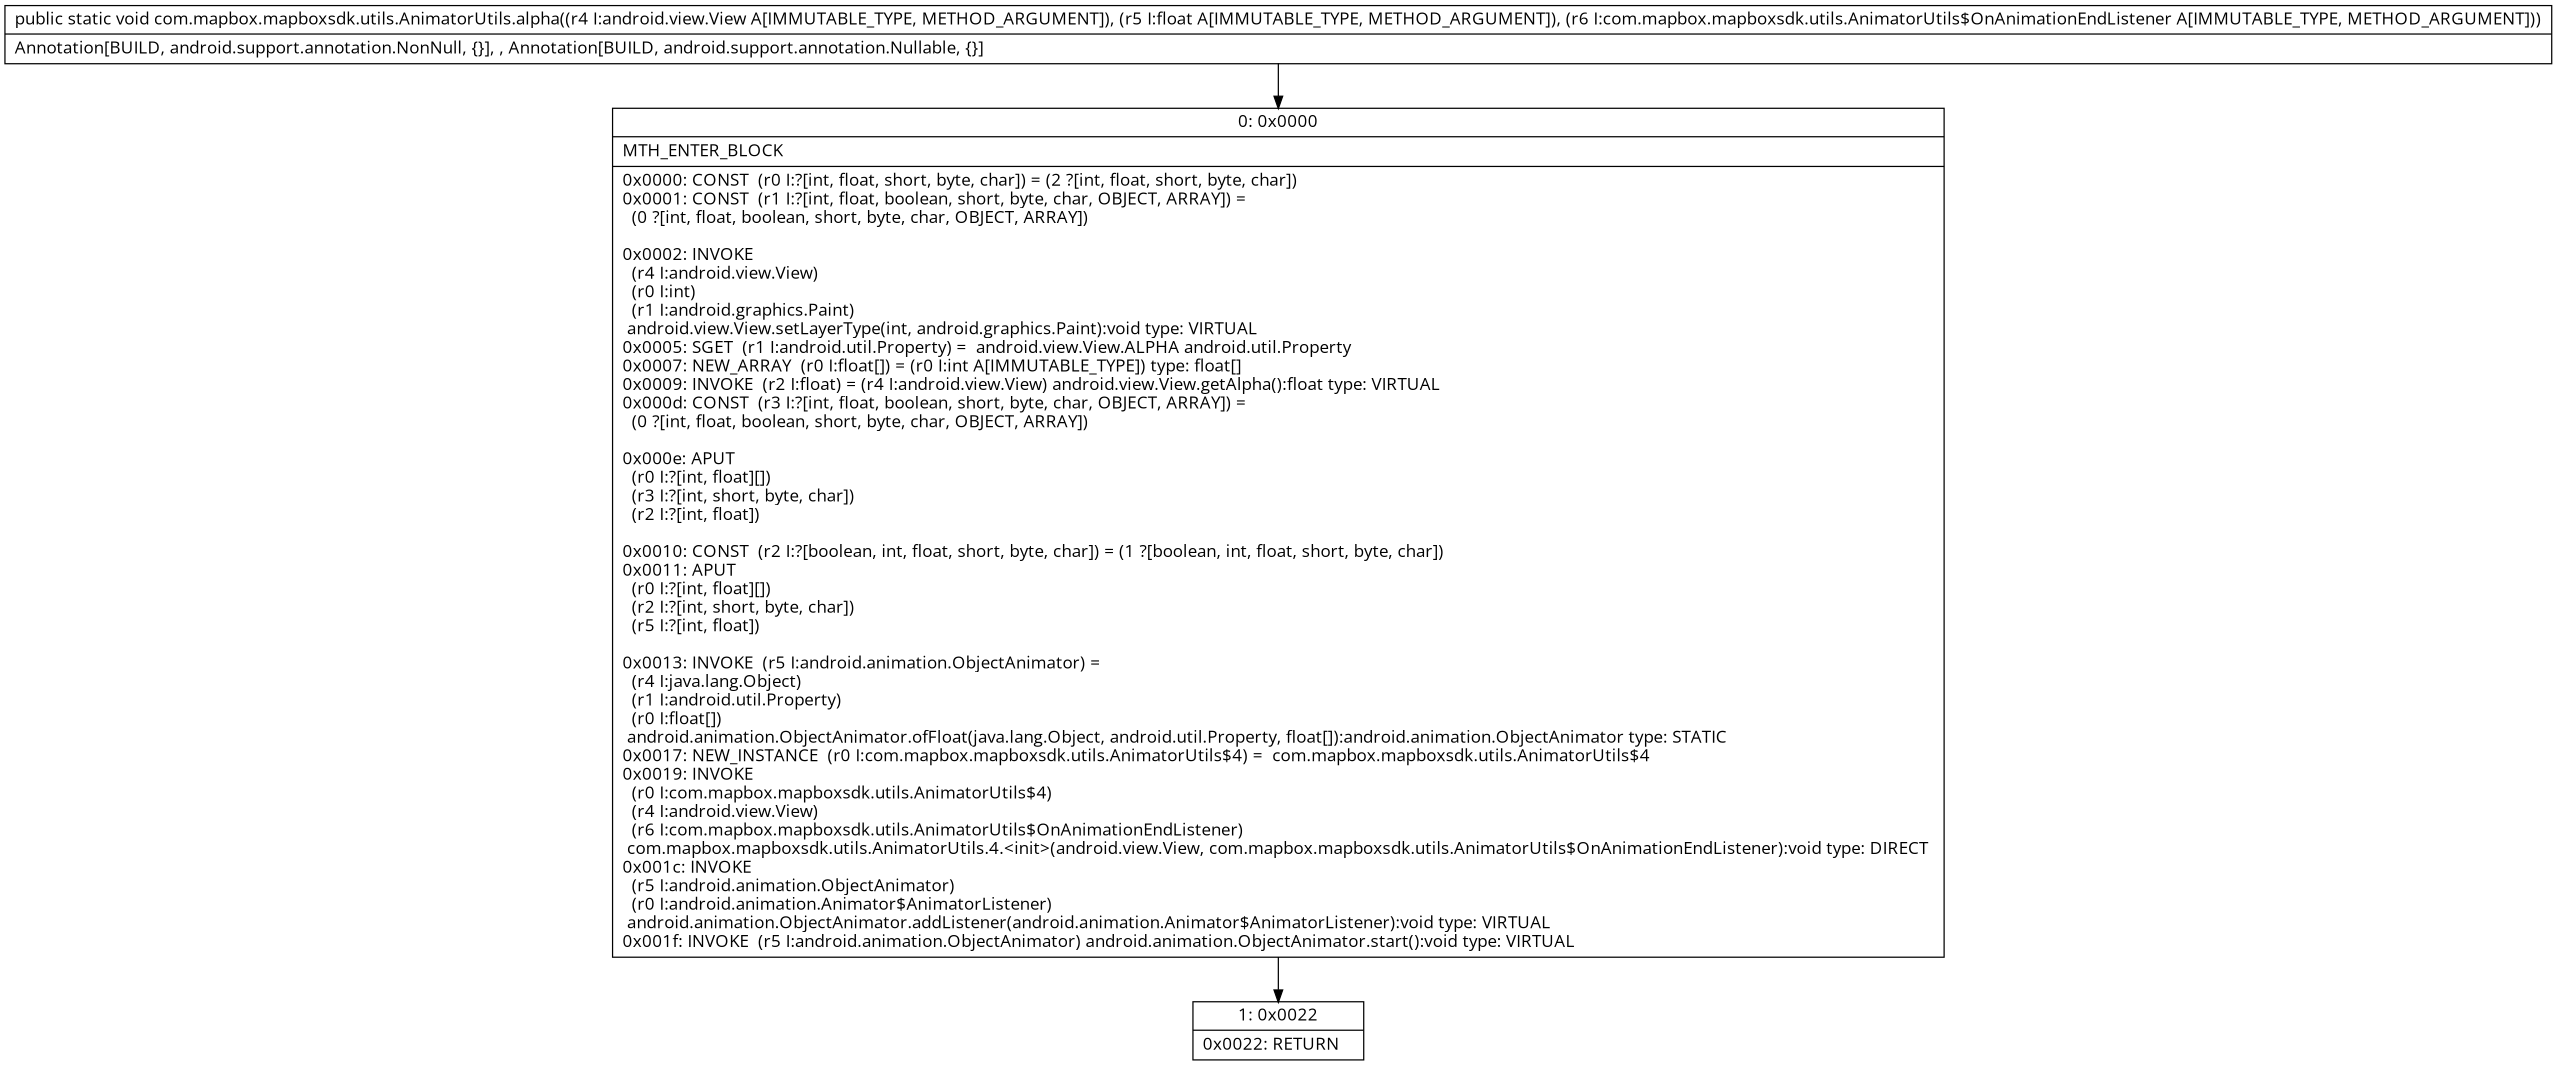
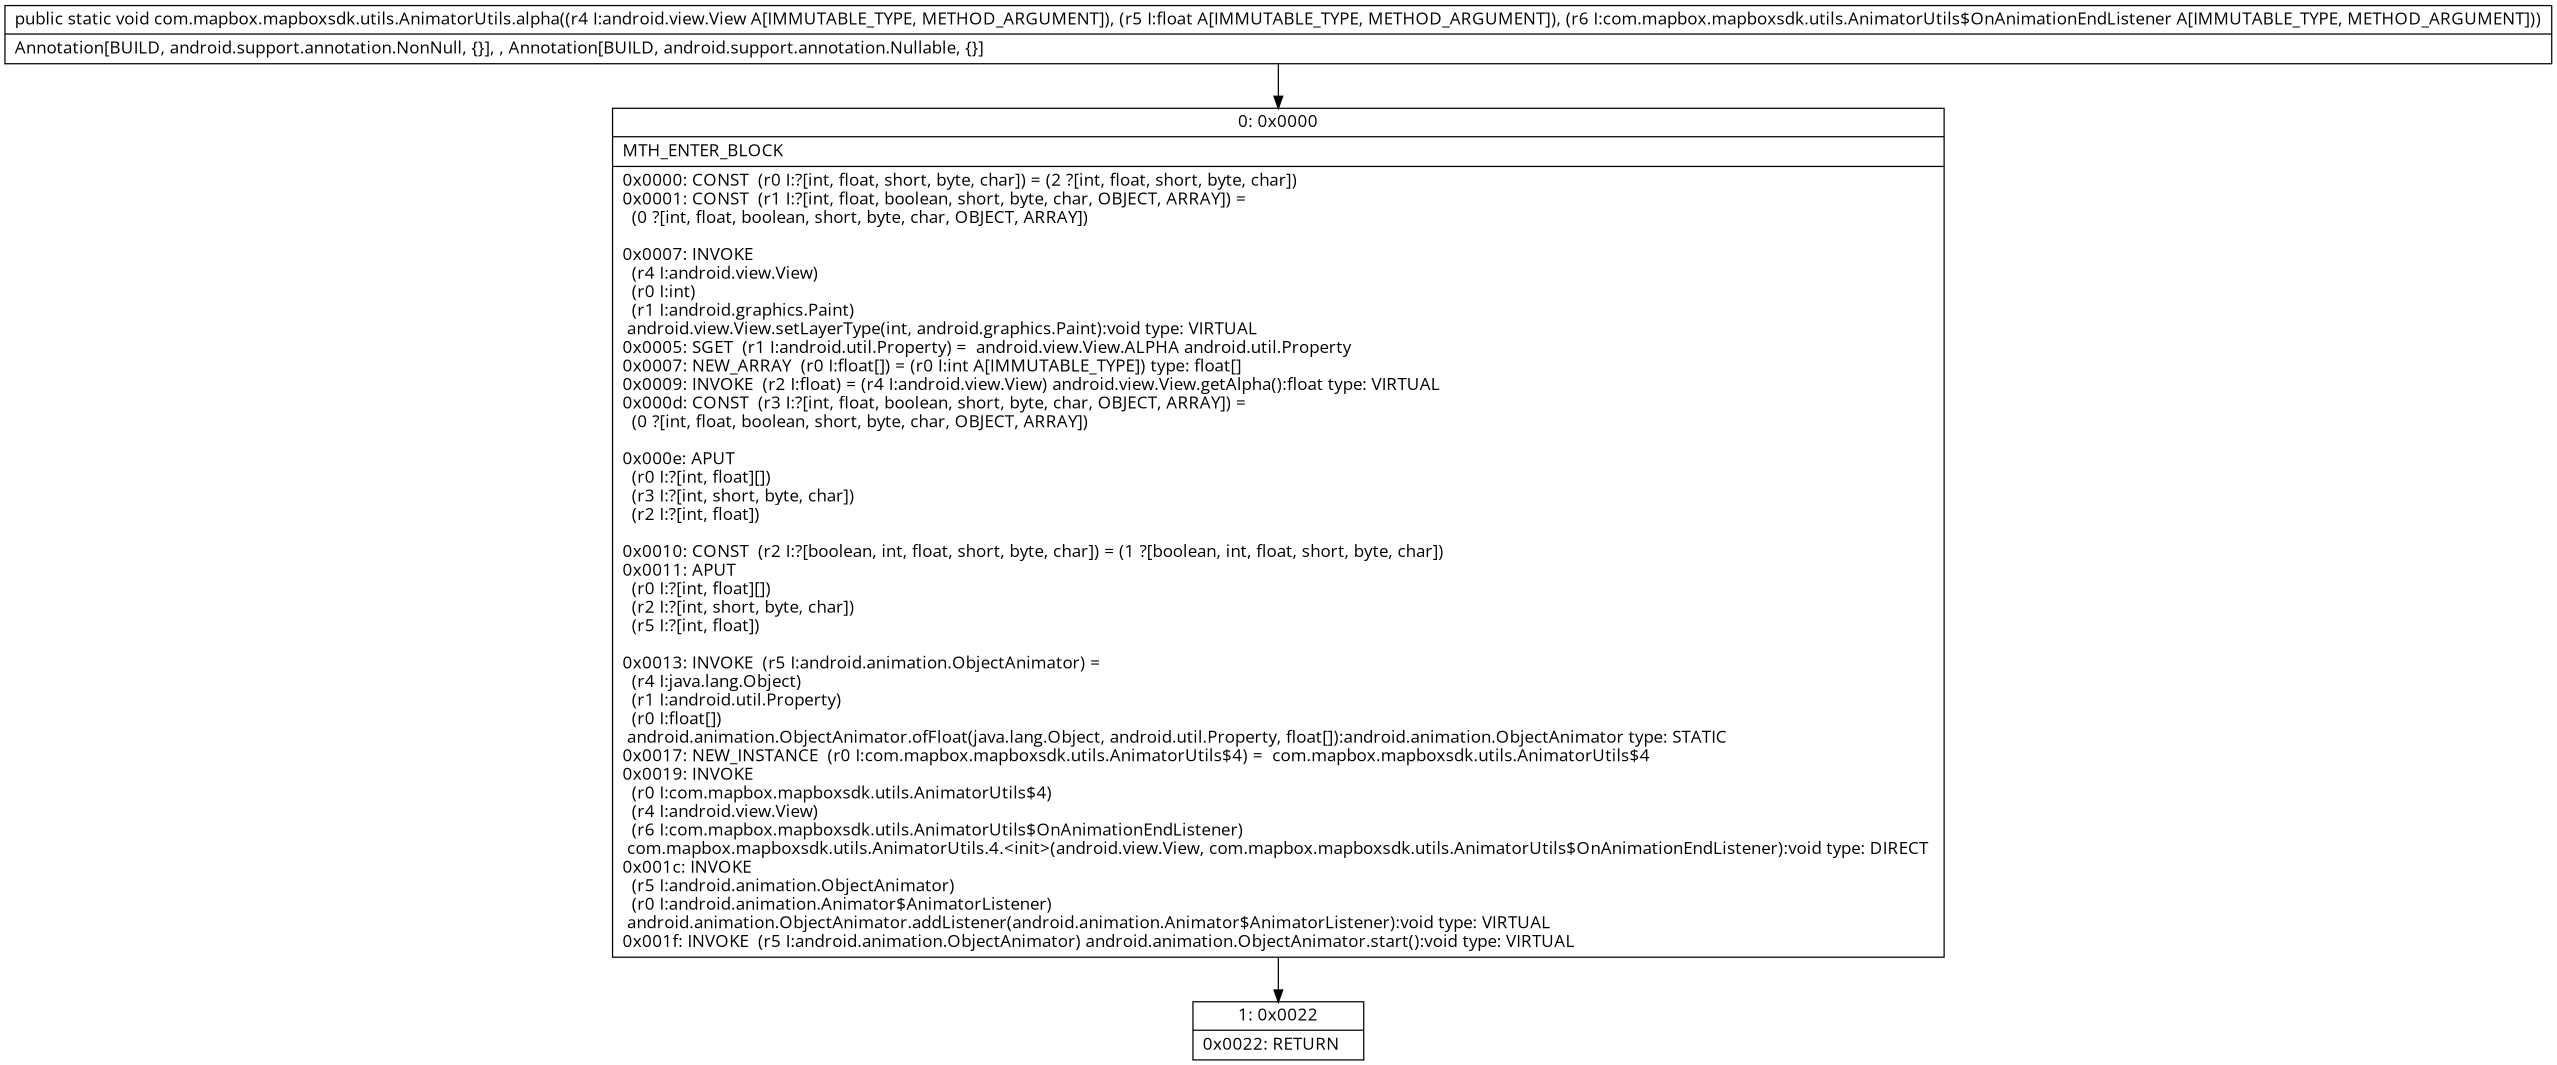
(693, 255) -> (693, 255)
